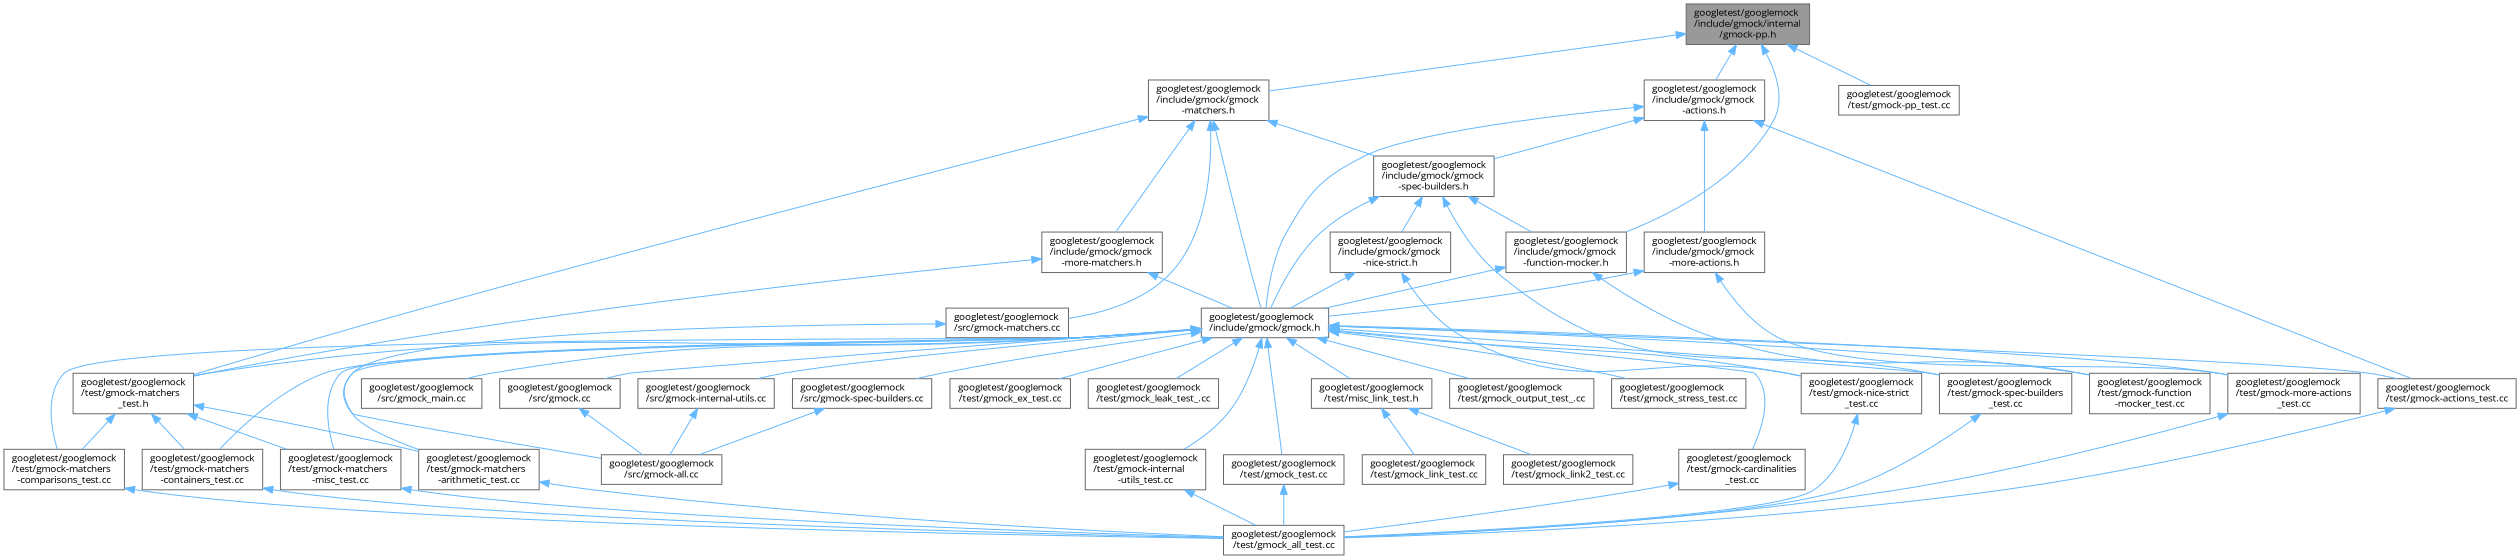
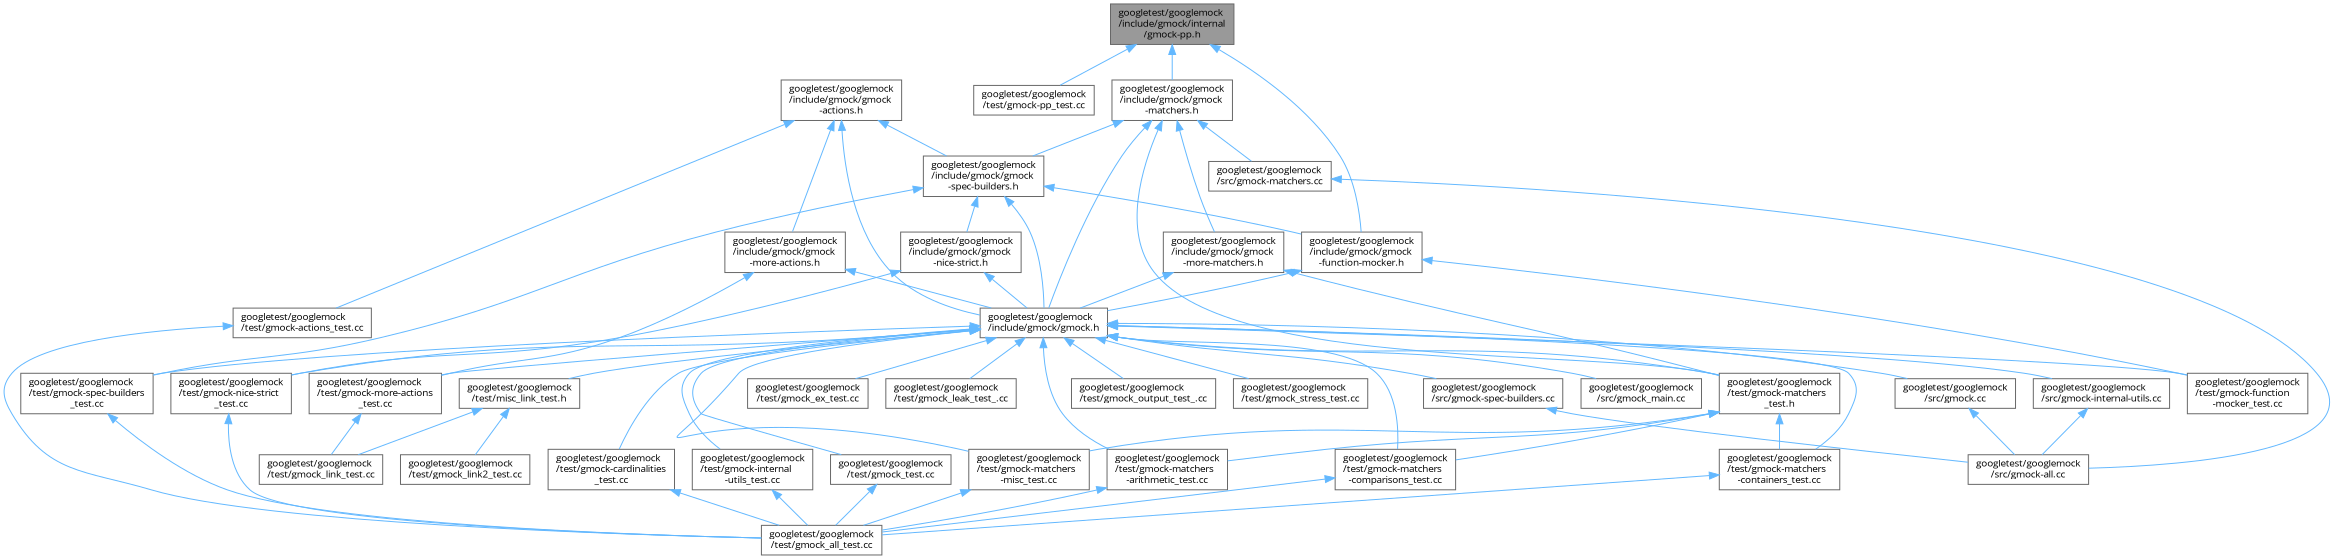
(1724, 67) -> none
(1868, 346) -> none
(1829, 500) -> (343, 438)
